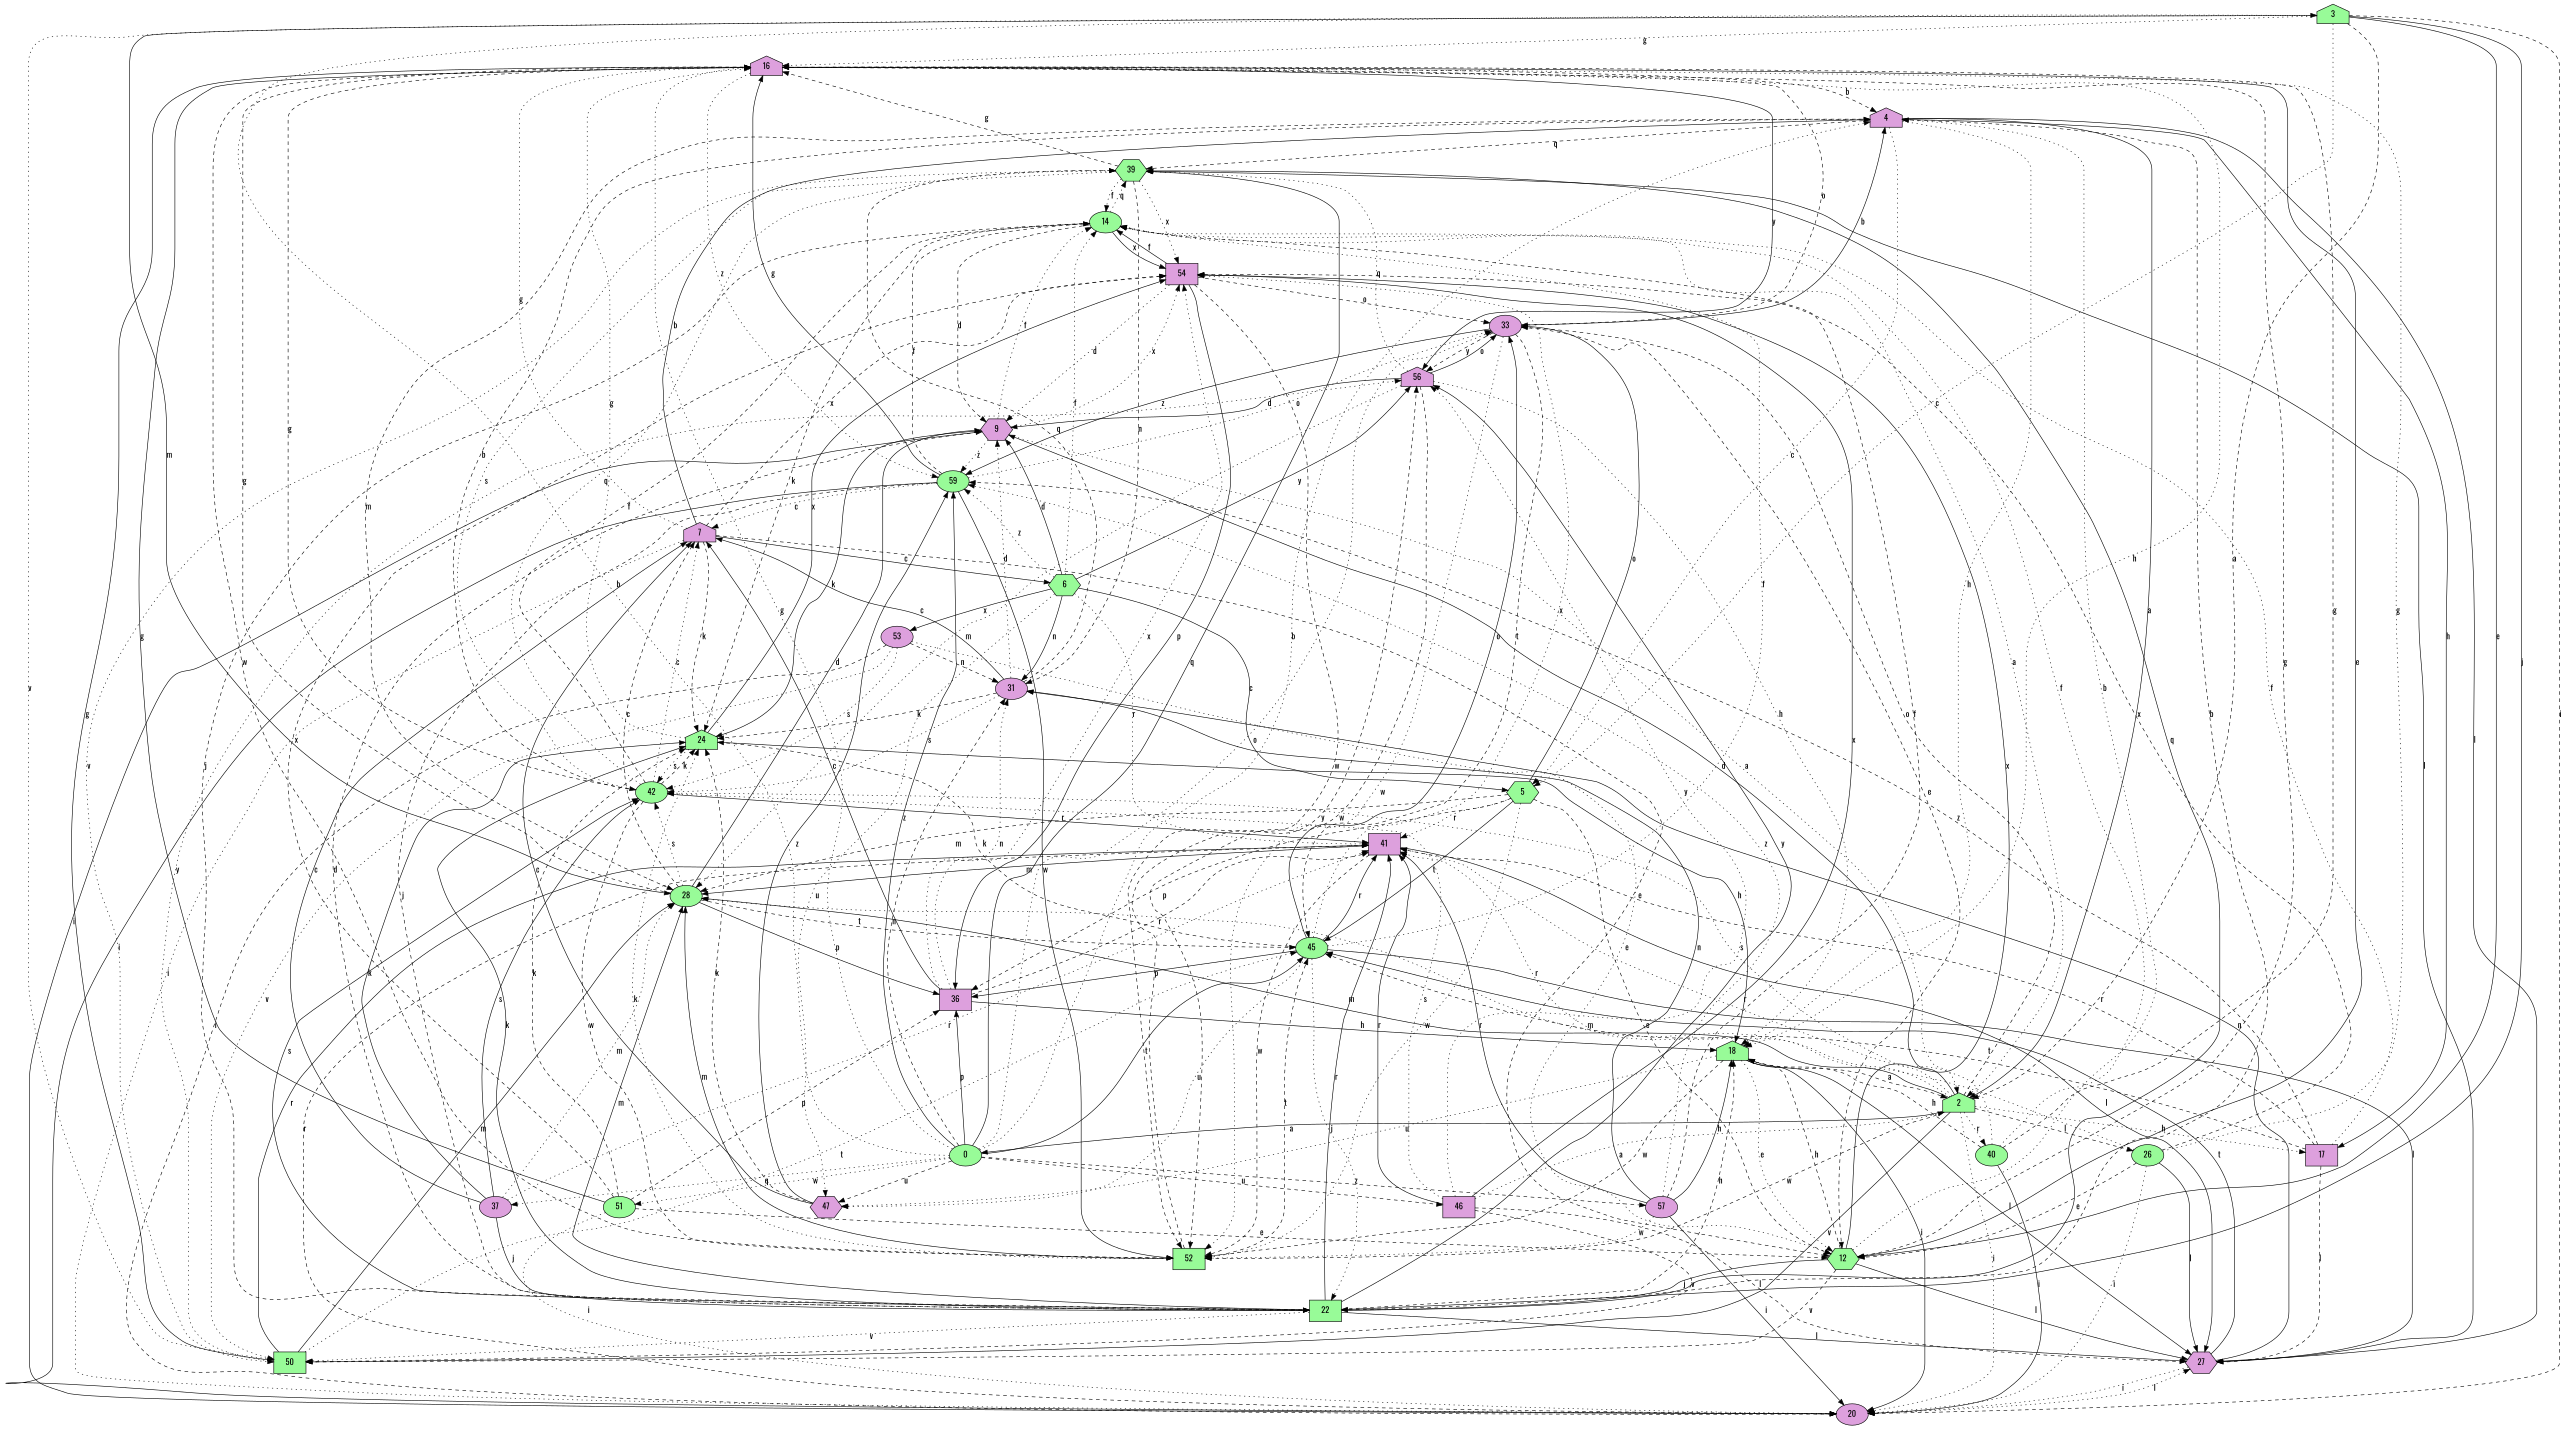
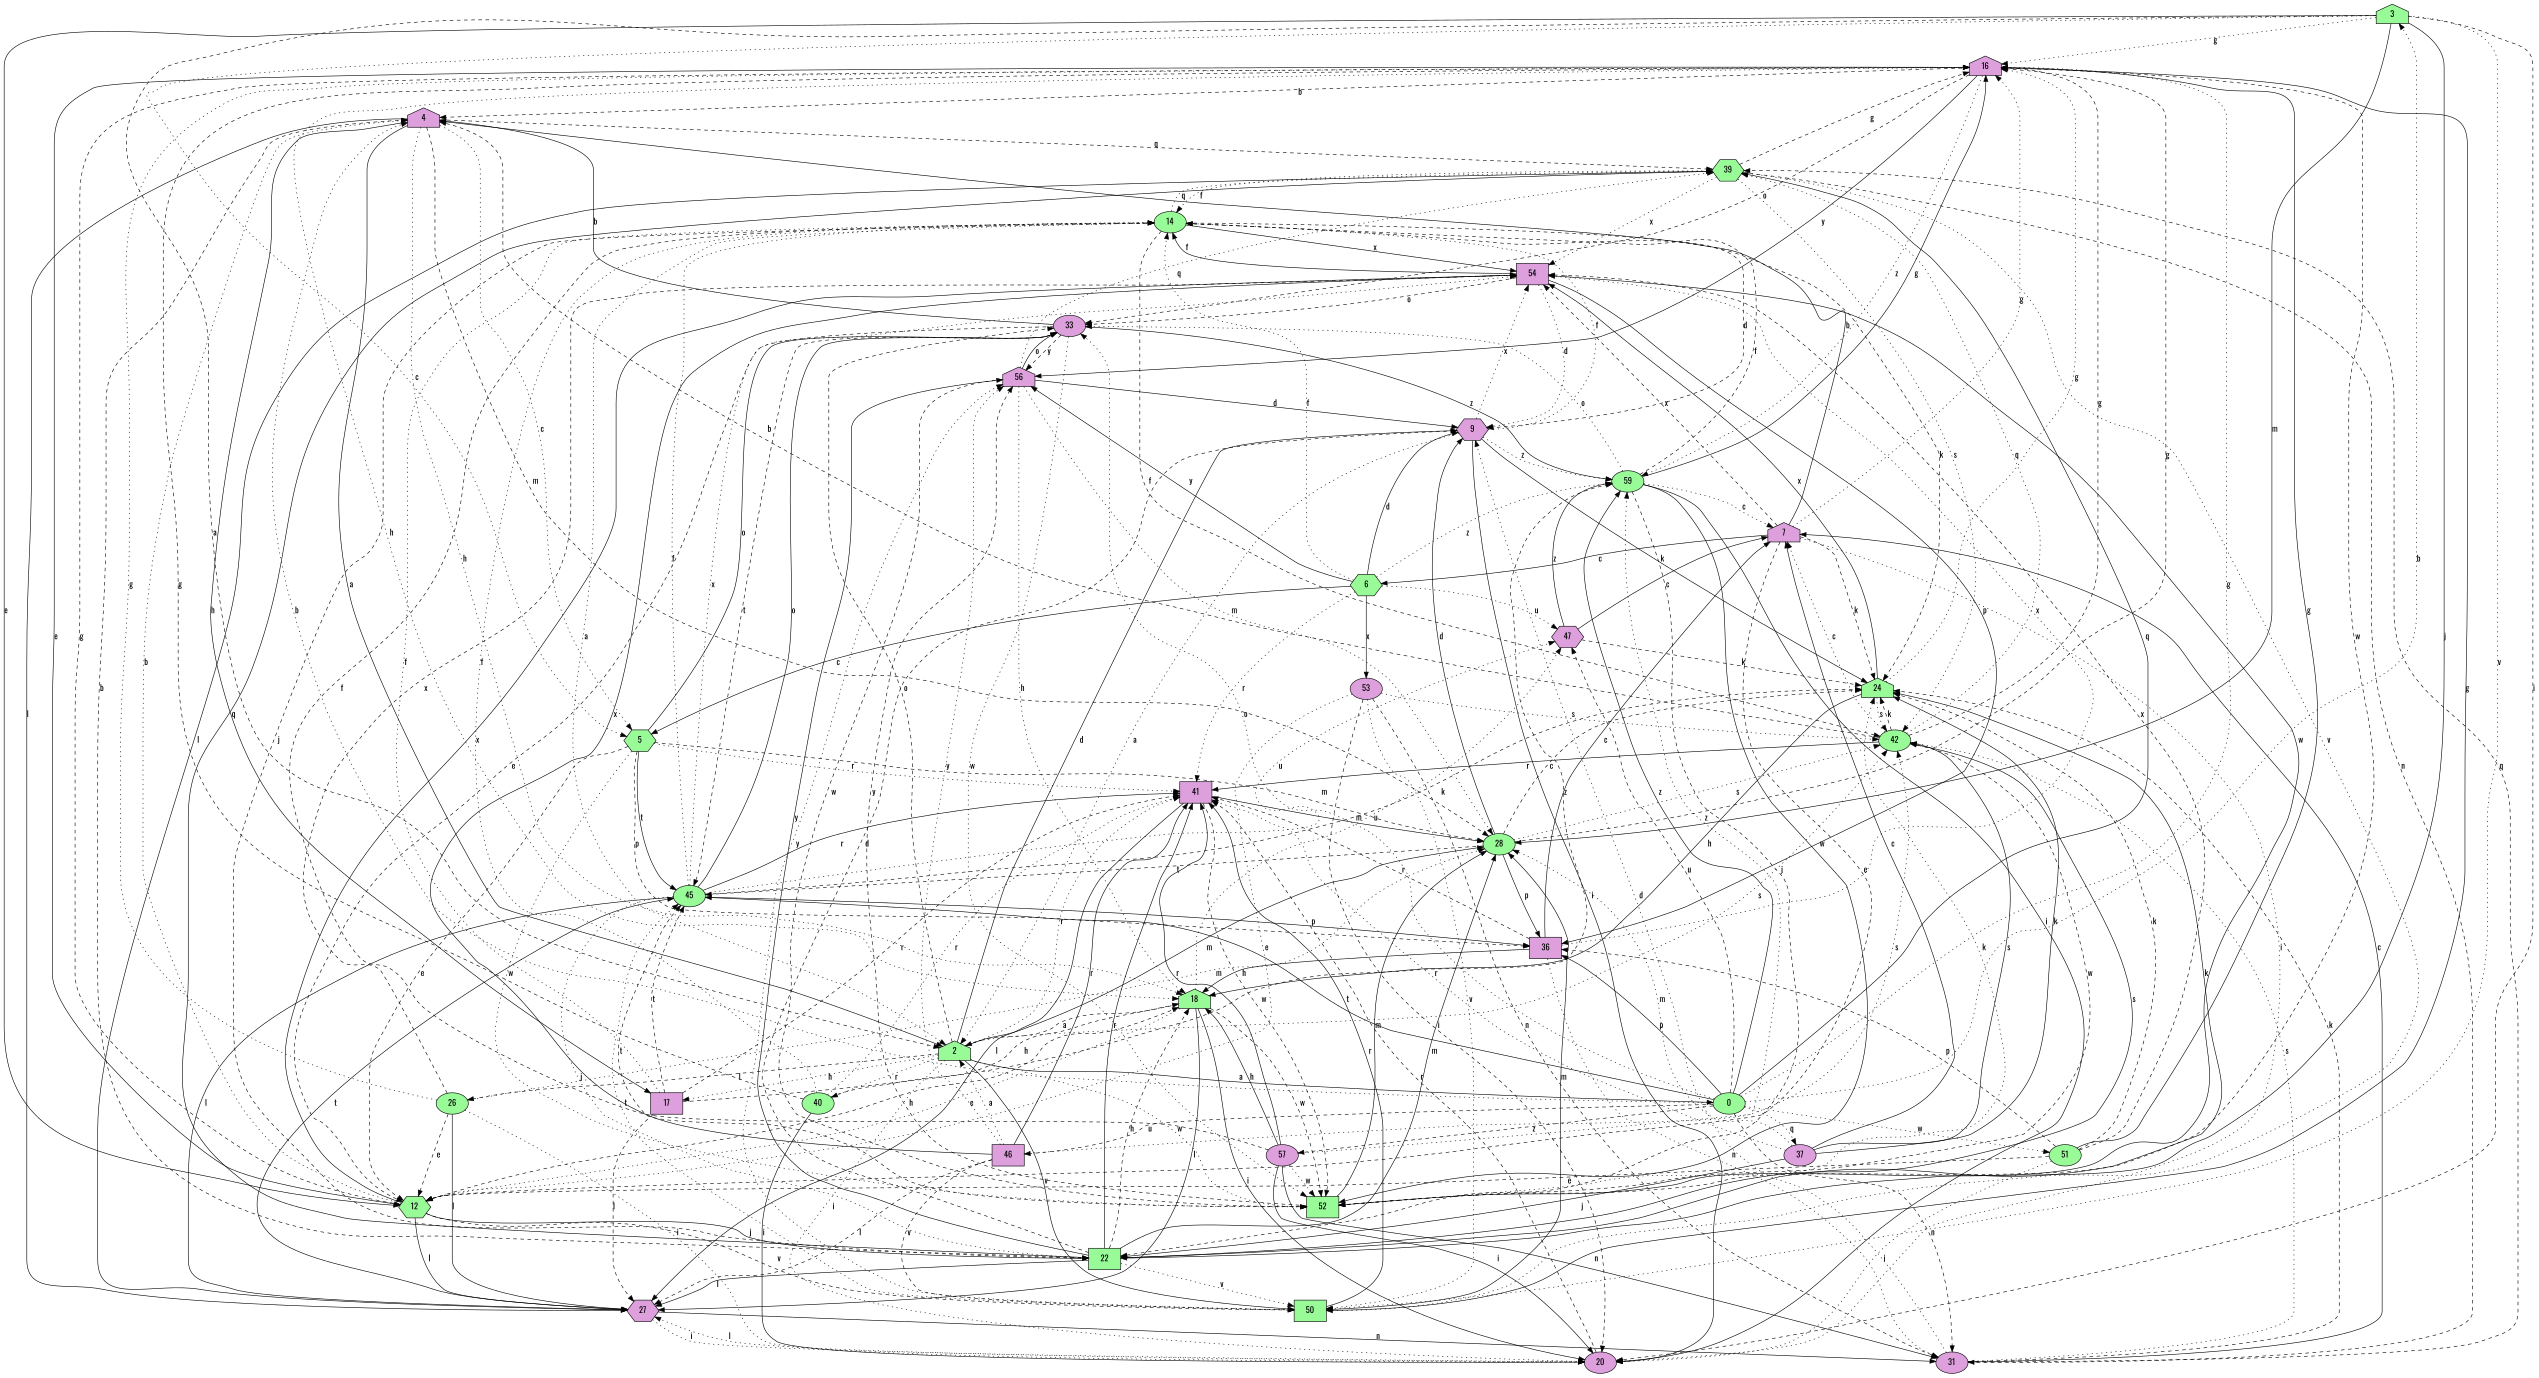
(721, 434) -> (1371, 604)
(1049, 638) -> none
(625, 727) -> (1643, 713)
(1324, 787) -> (2245, 900)
(1628, 1241) -> (1150, 1114)
